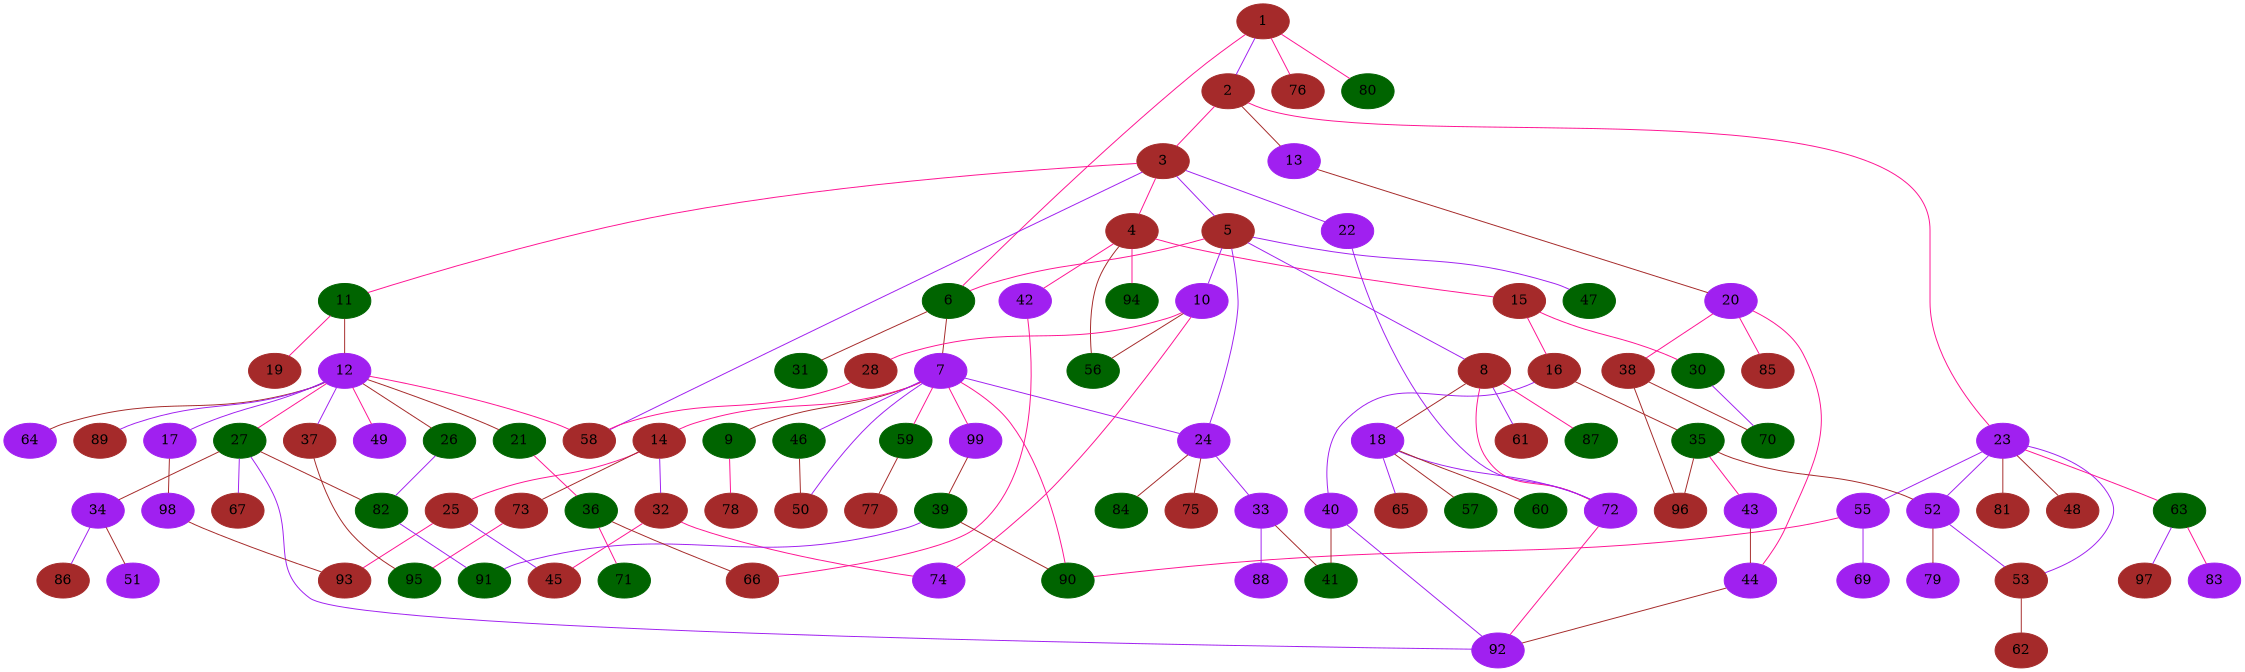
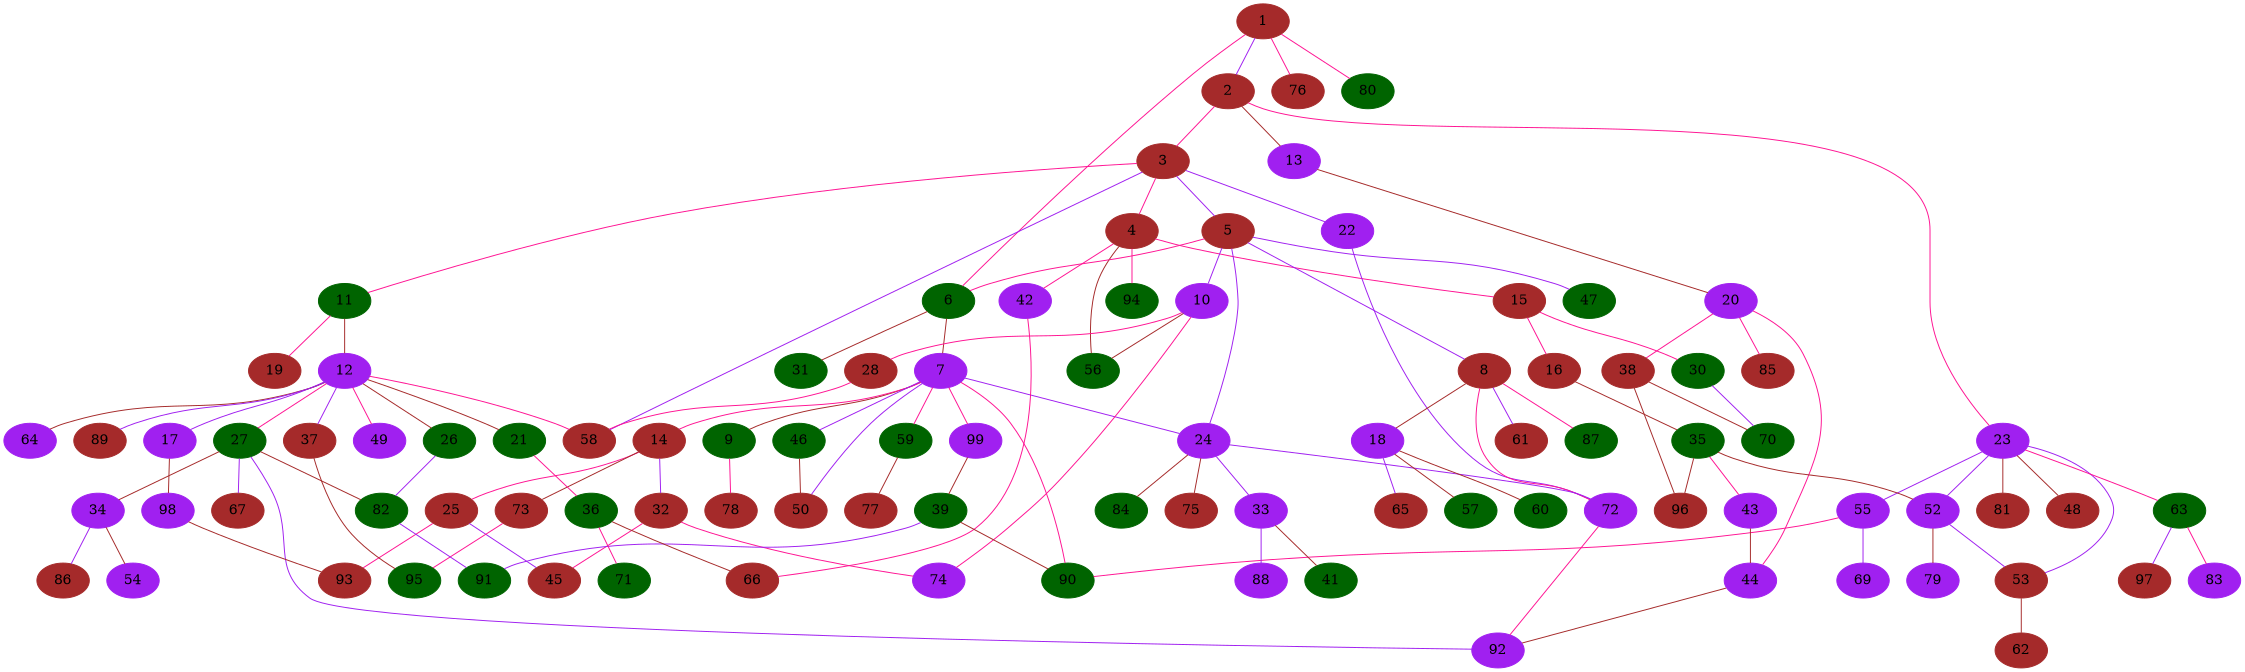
(1480, 473) -> (1393, 465)
(1331, 511) -> none
(133, 581) -> (133, 581)
